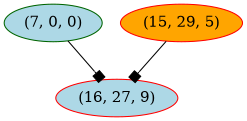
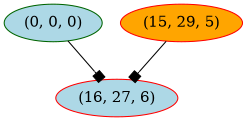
(53, 23) -> (53, 23)
(117, 98) -> (117, 98)
